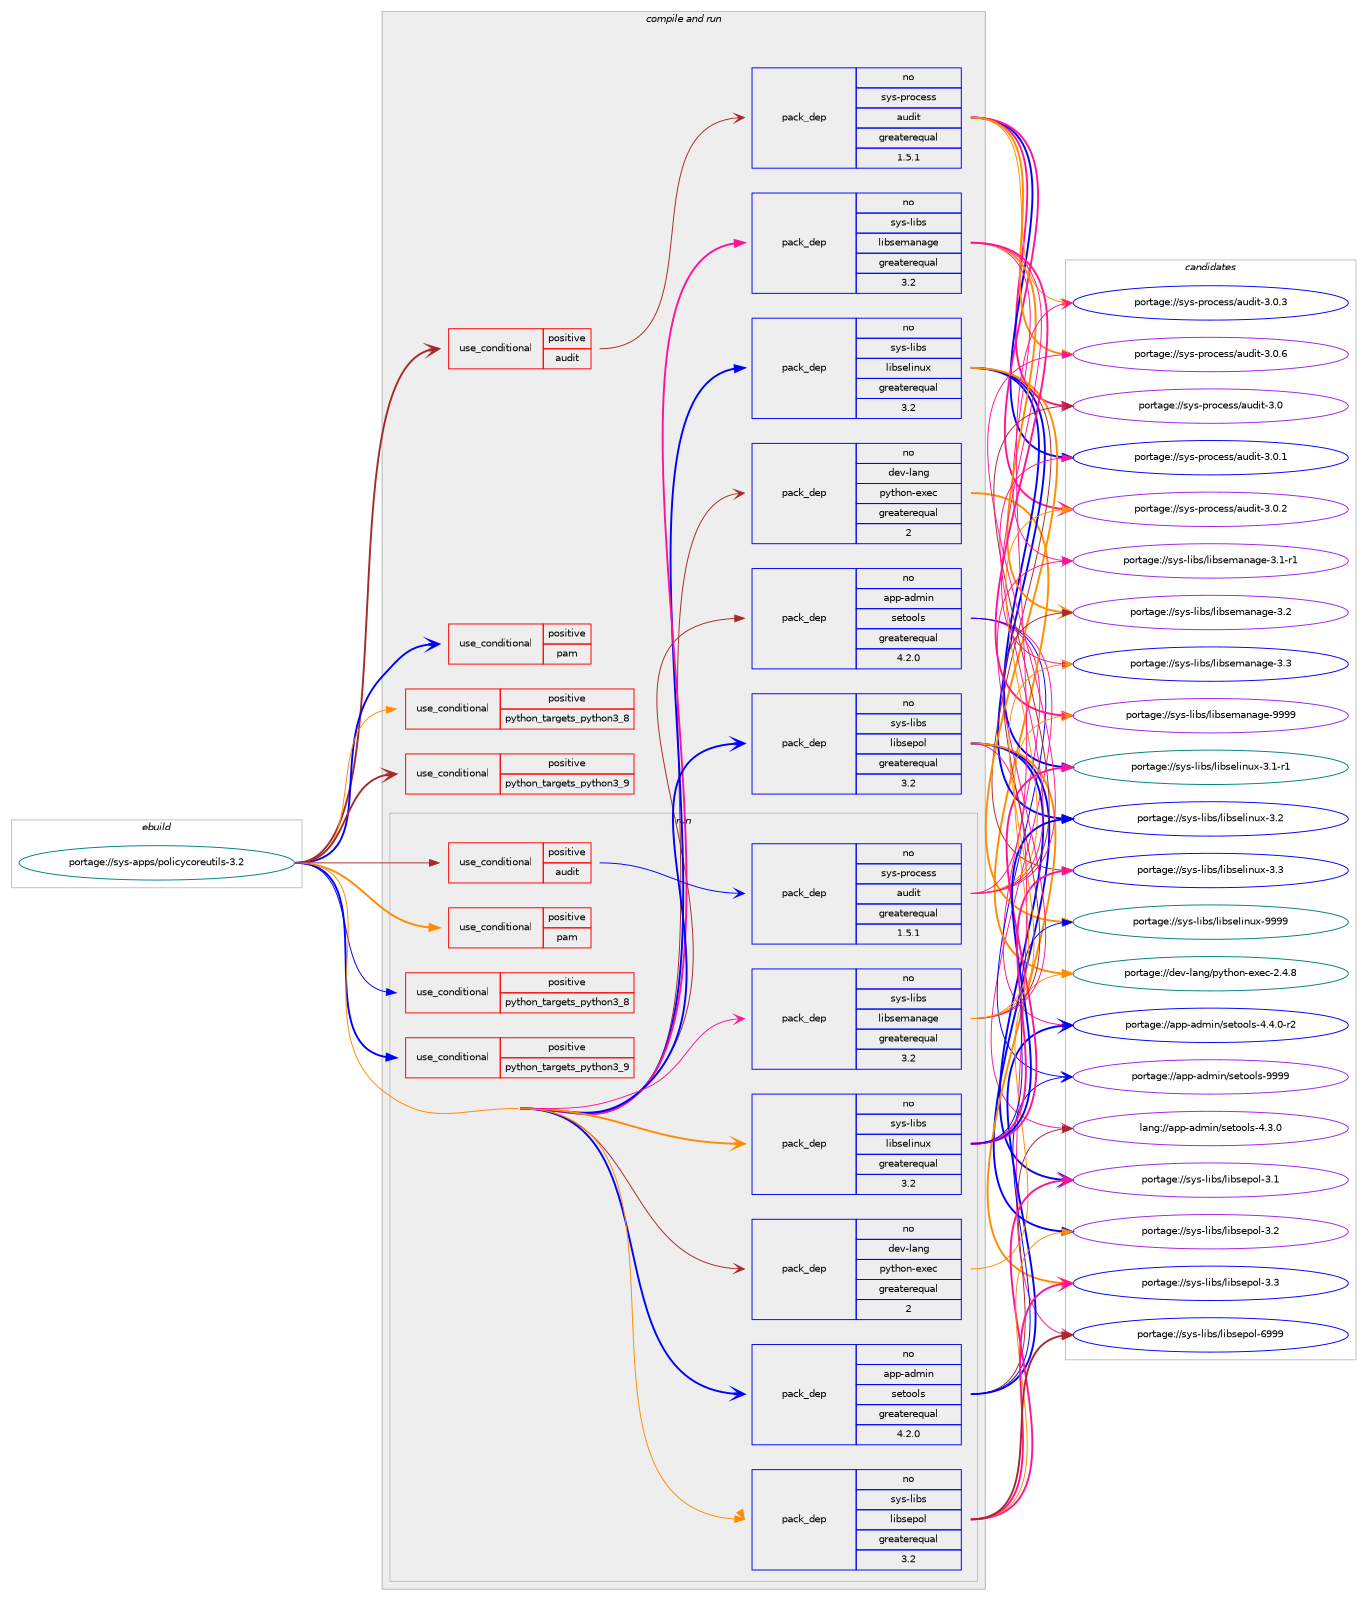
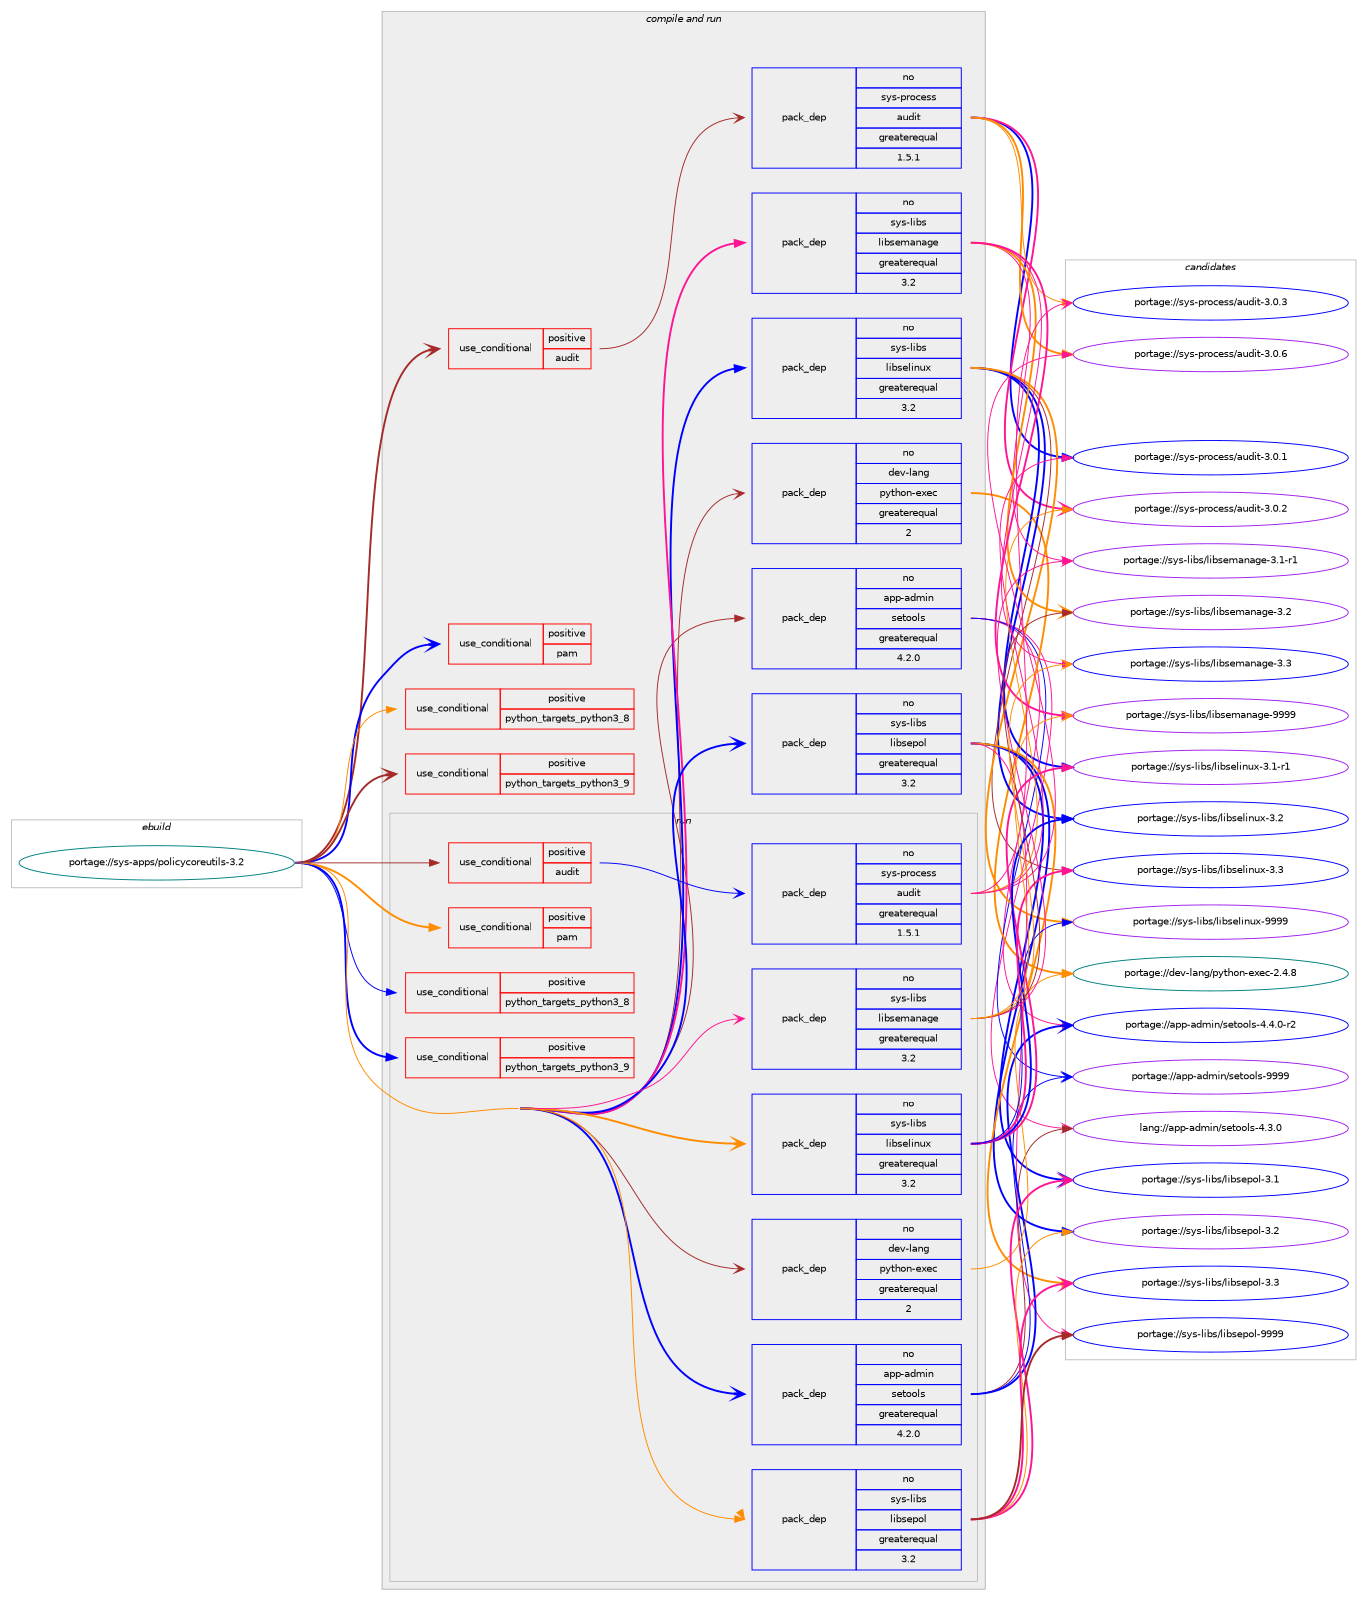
(1211, 406) -> none
(1211, 767) -> (1211, 767)
(1211, 922) -> (1211, 922)
(1211, 1180) -> (1211, 1180)
(1211, 1335) -> (1211, 1335)
